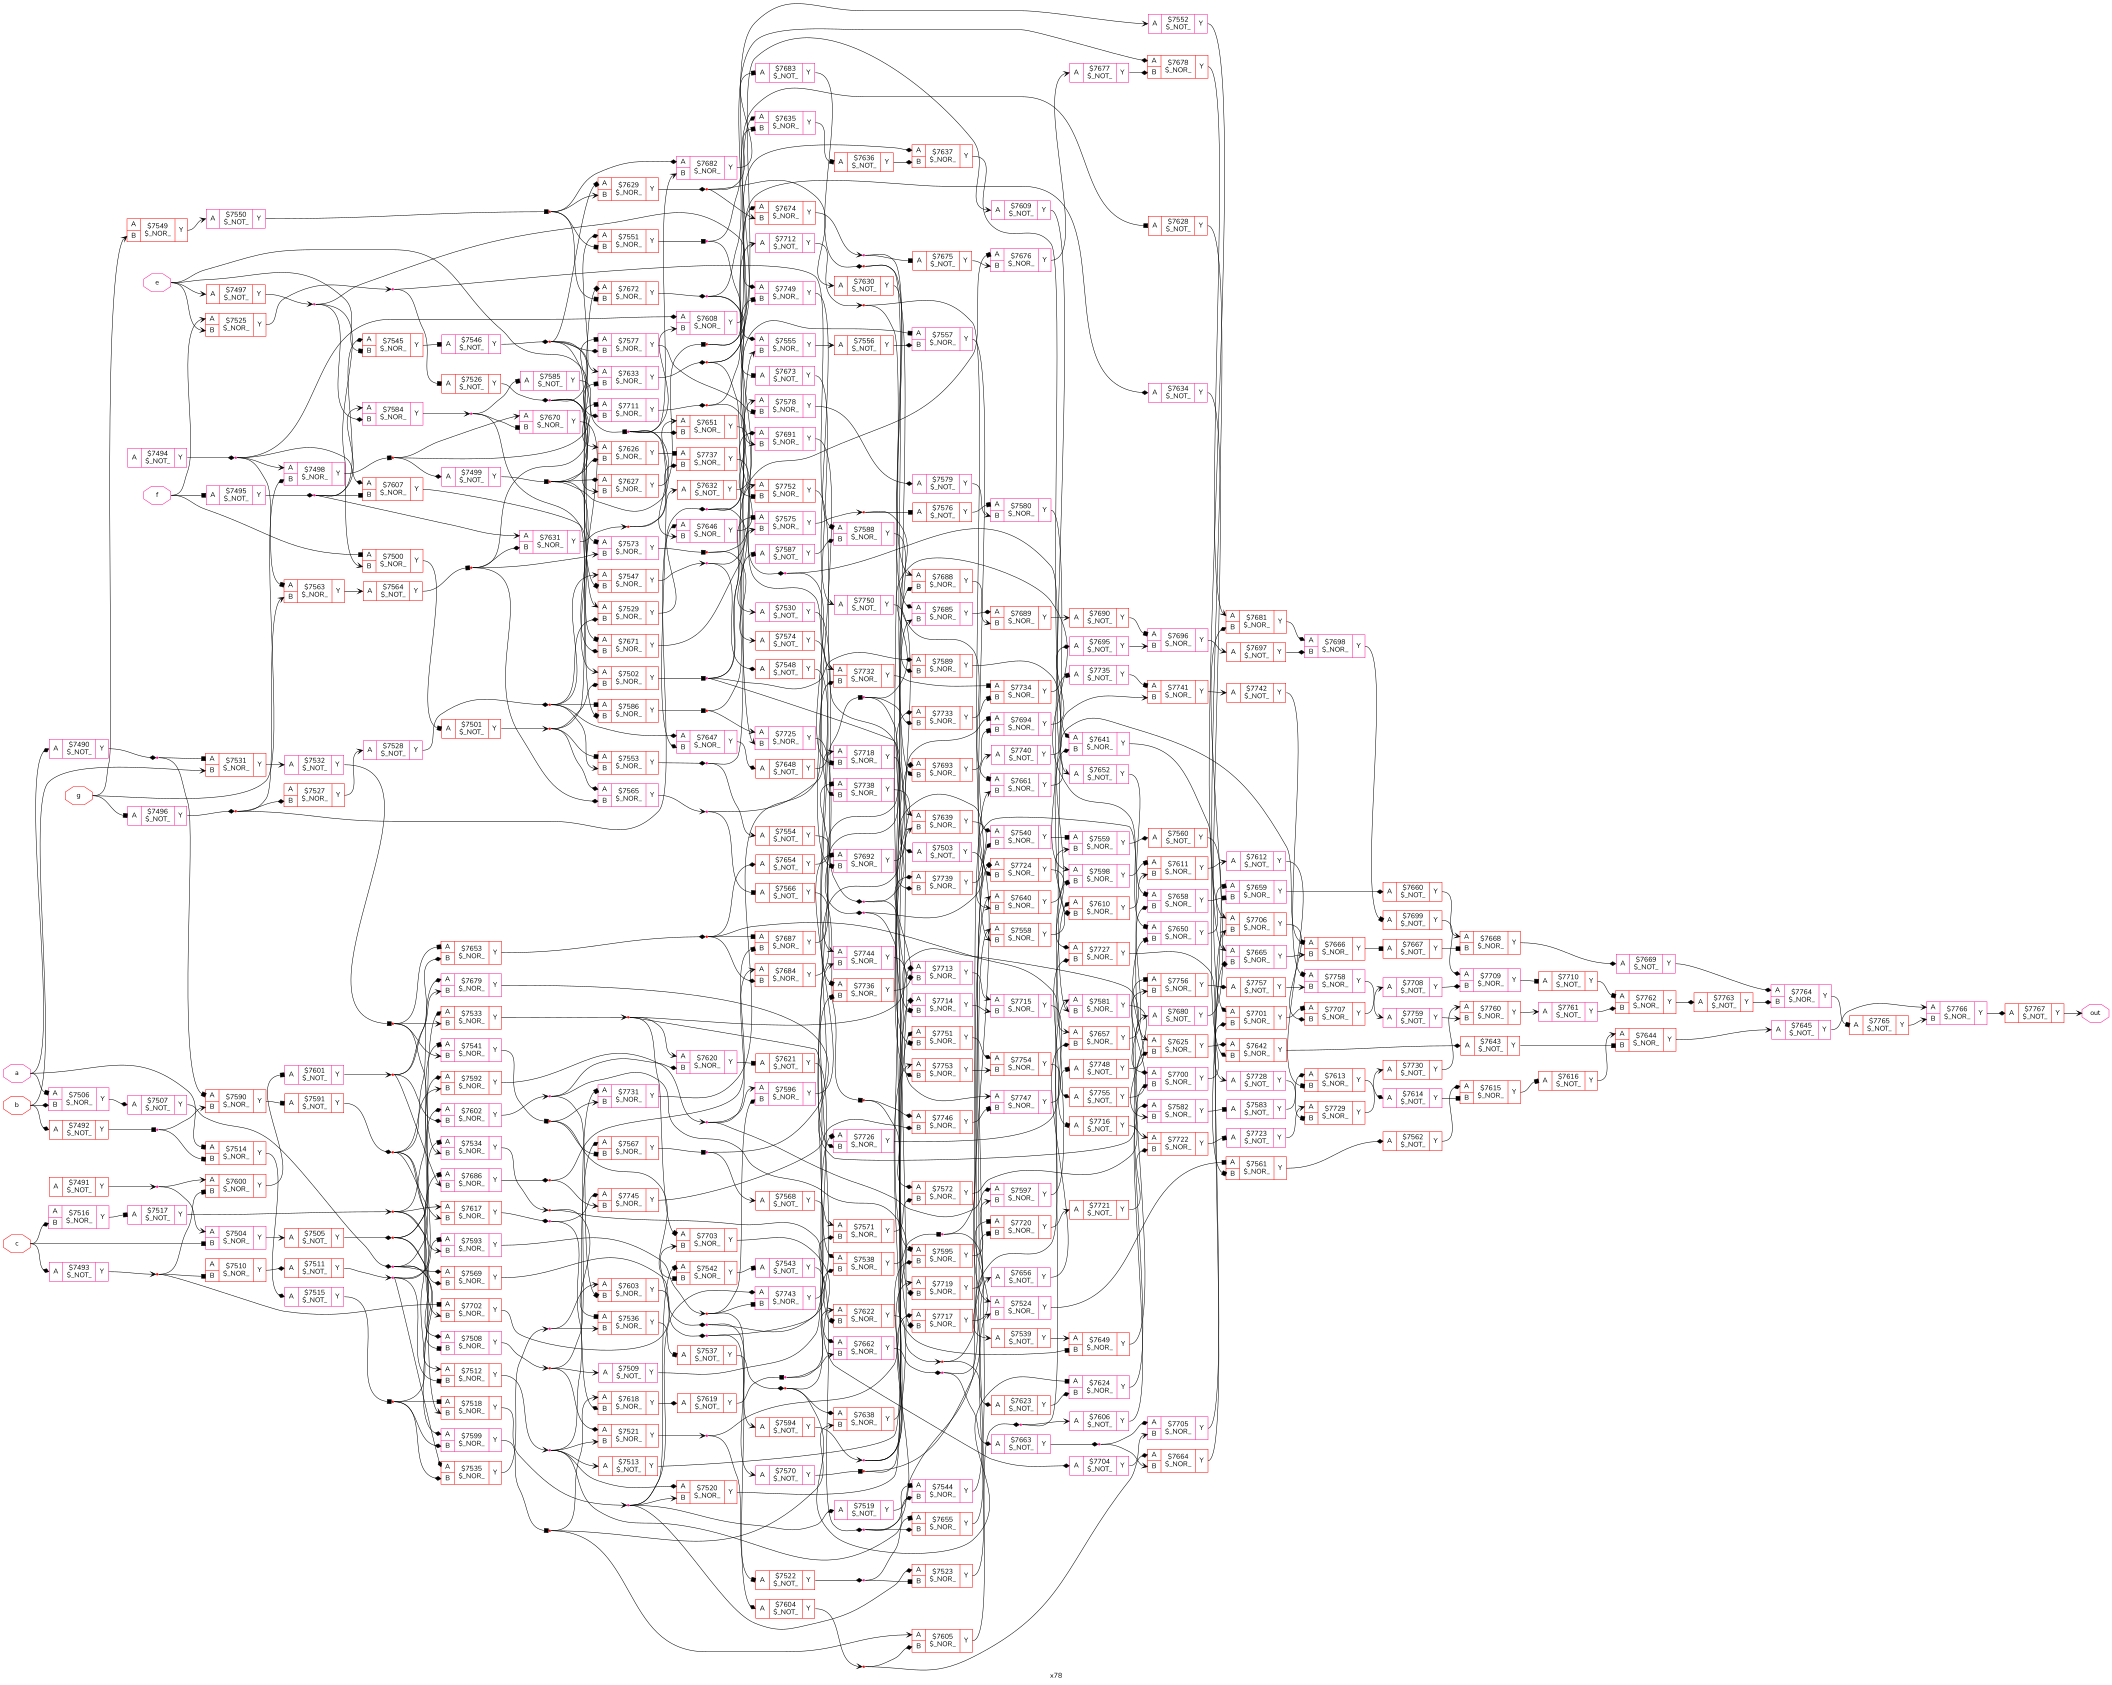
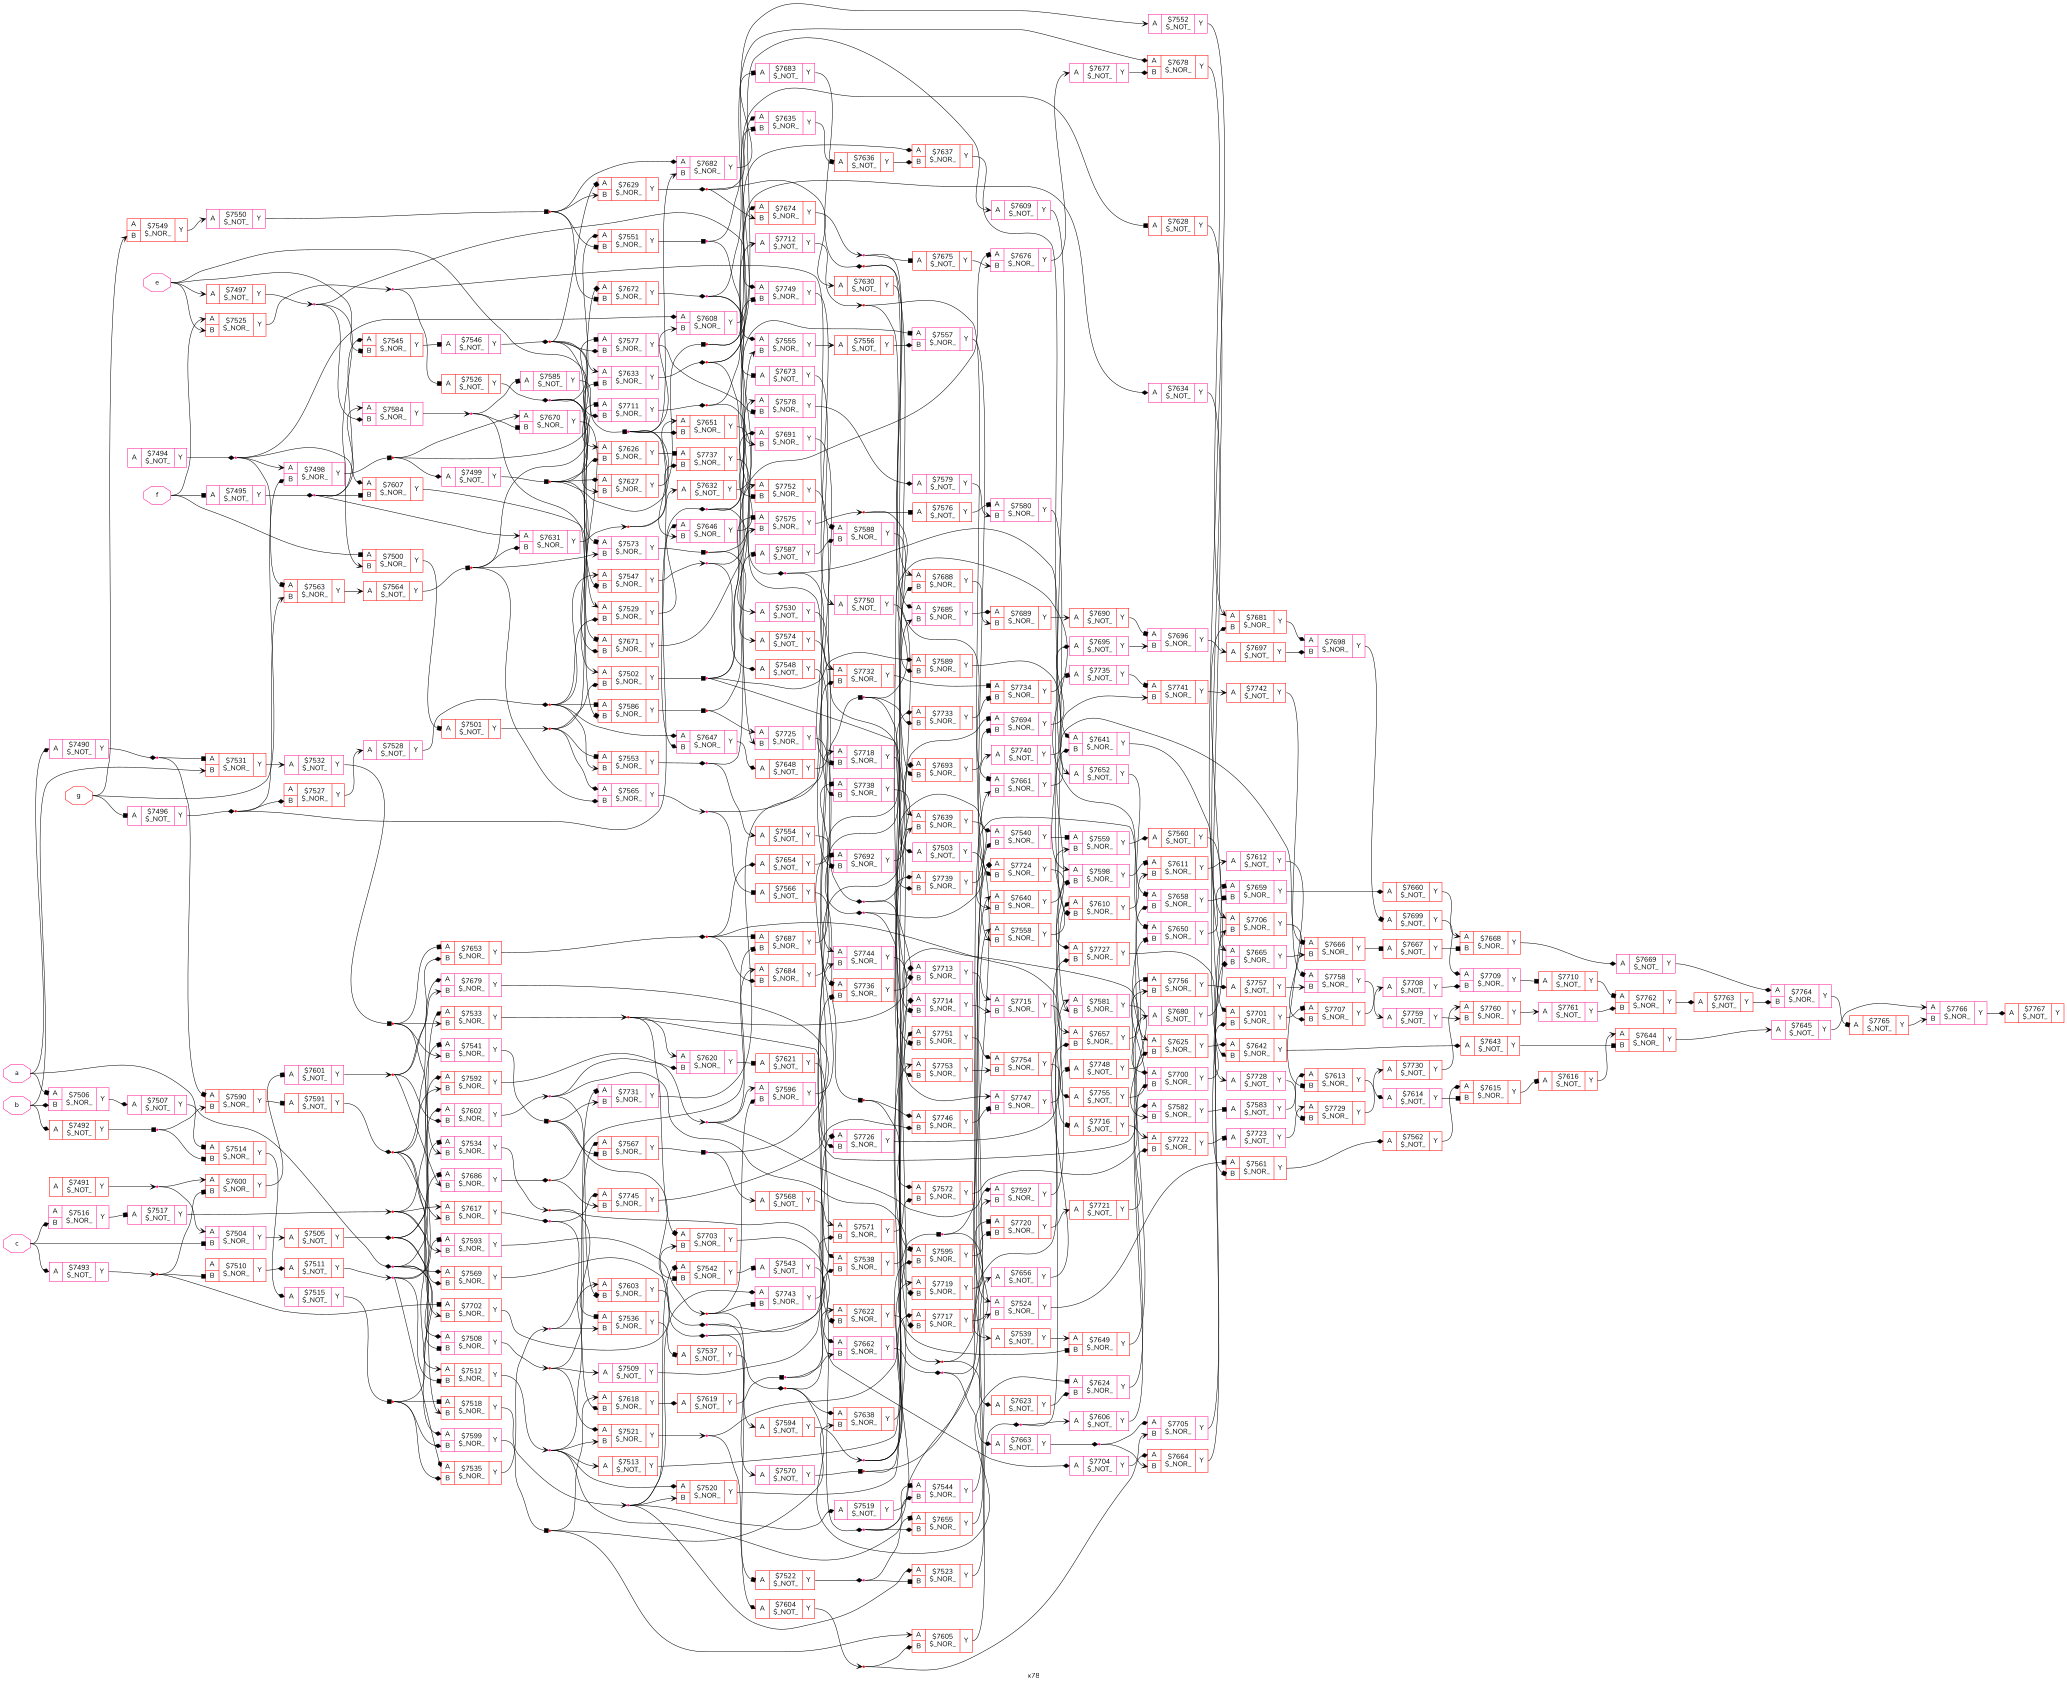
(2096, 1013) -> none
(17, 1105) -> (17, 1105)
(17, 1244) -> (17, 1244)
